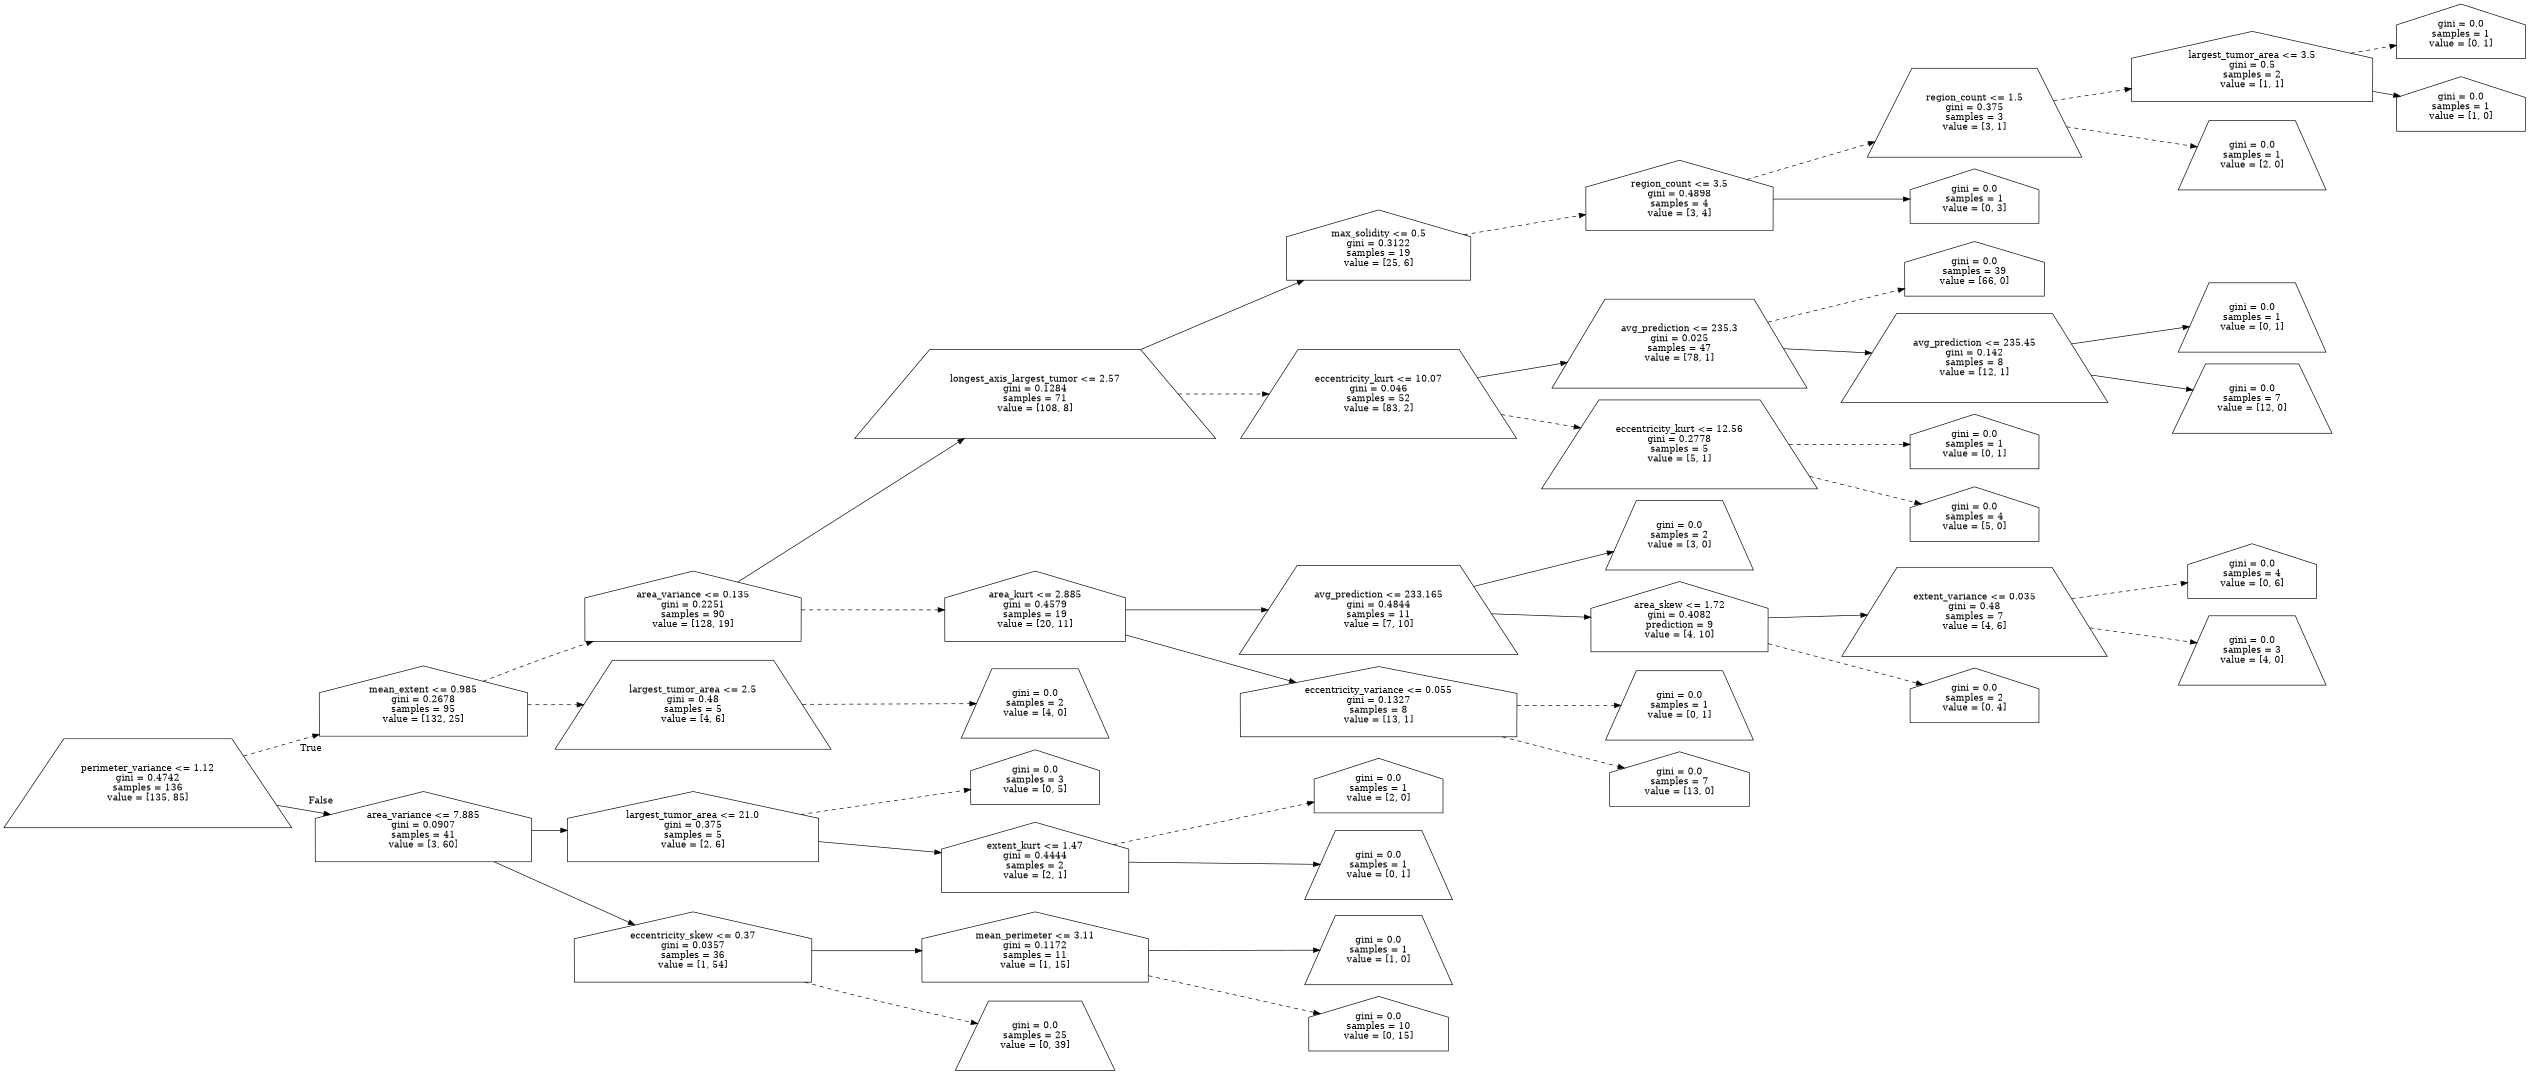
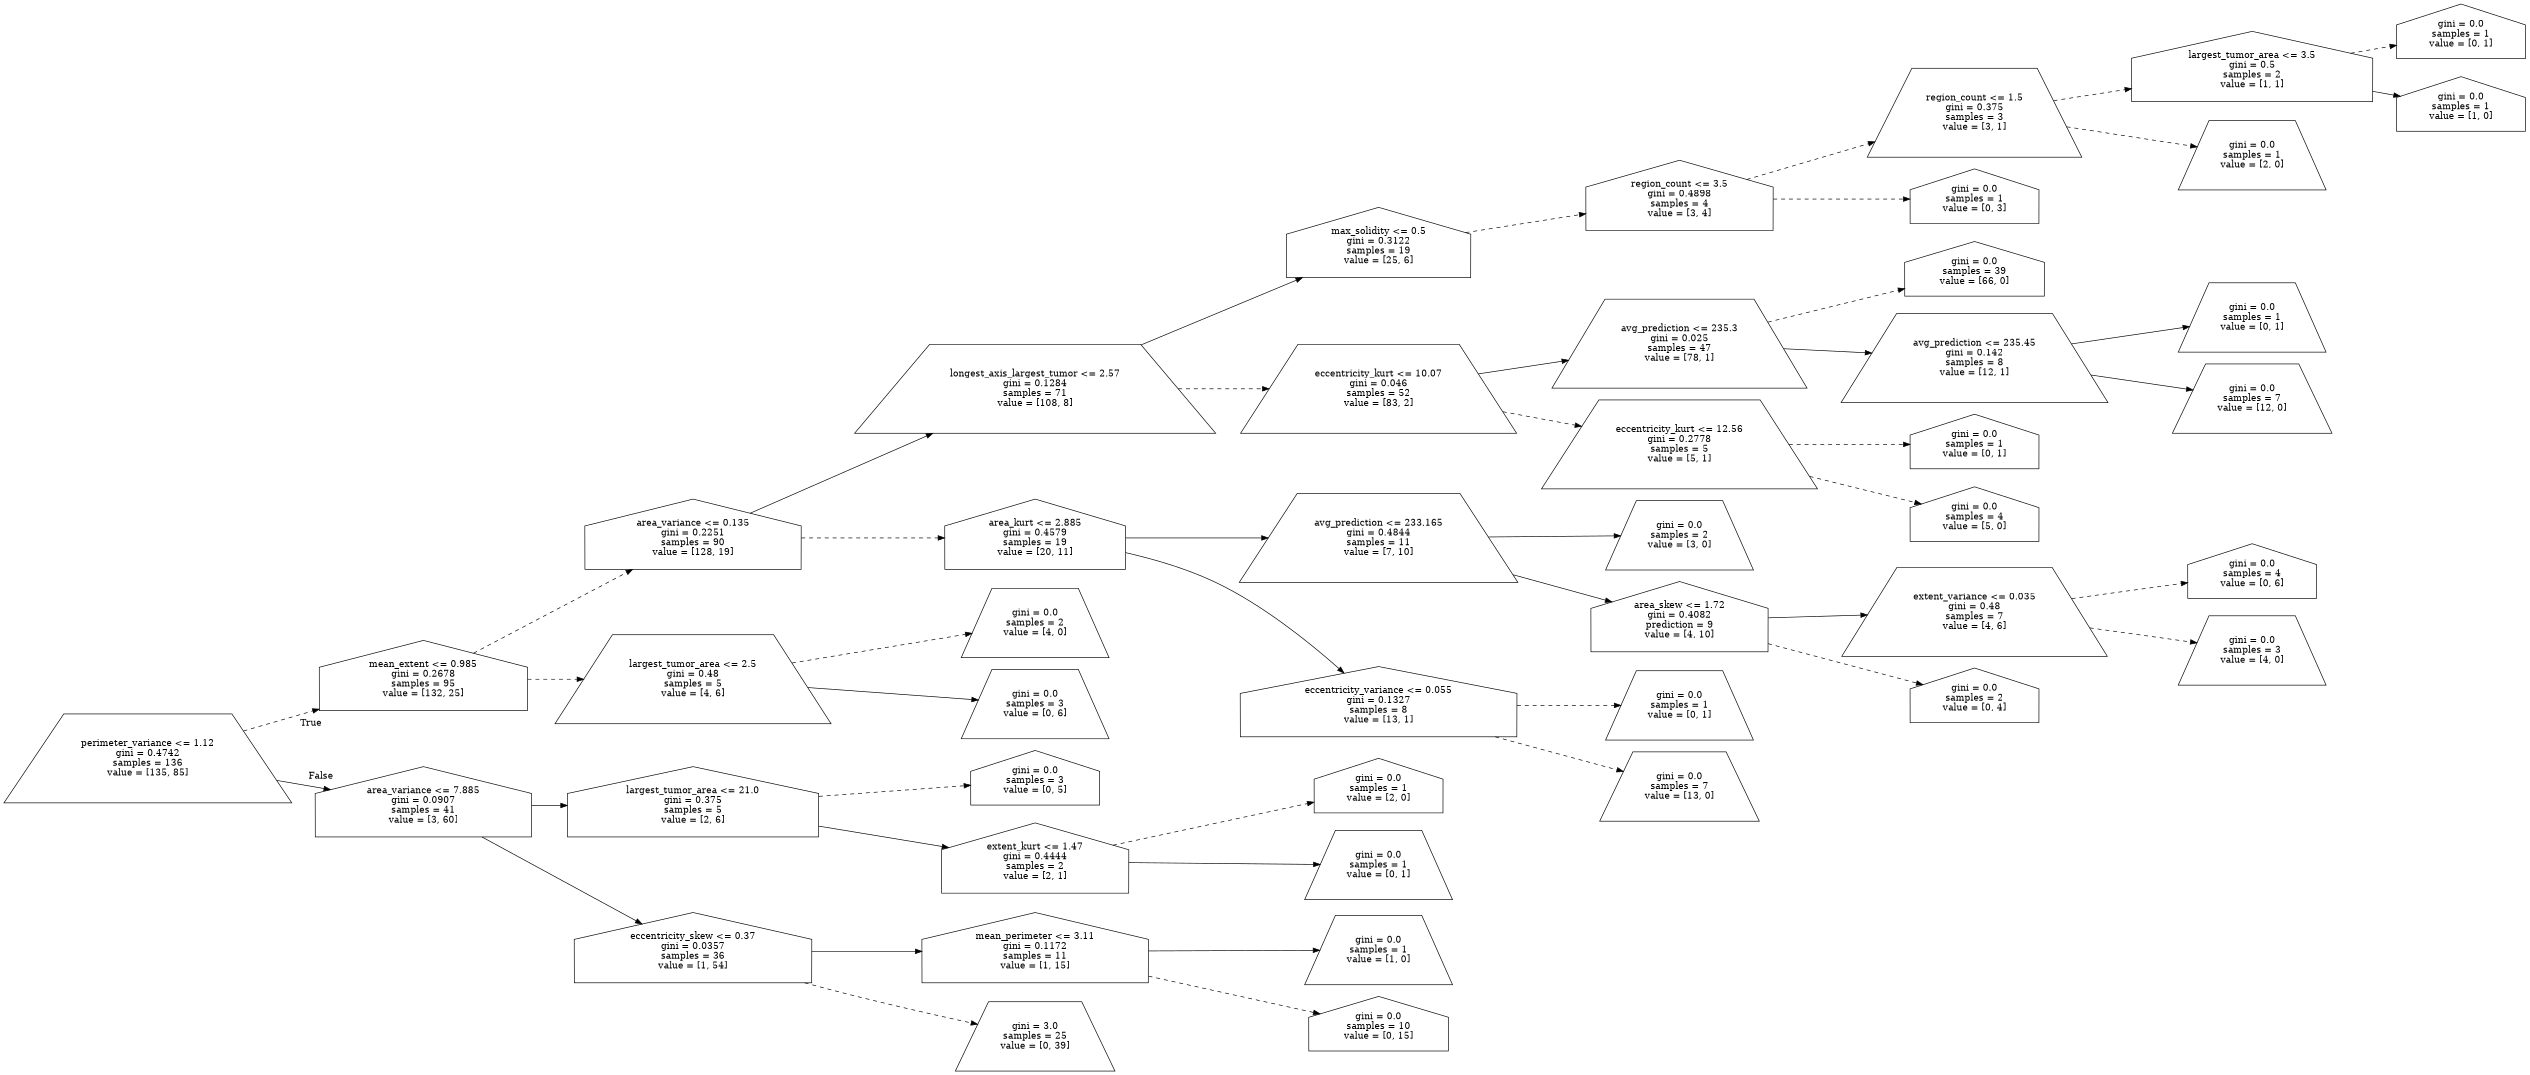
(1838, 199) -> (1838, 199)
none -> (1035, 704)
(1680, 782) -> (1680, 787)
(1035, 1036) -> (1035, 1036)
